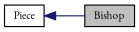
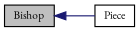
(70, 16) -> (80, 16)
